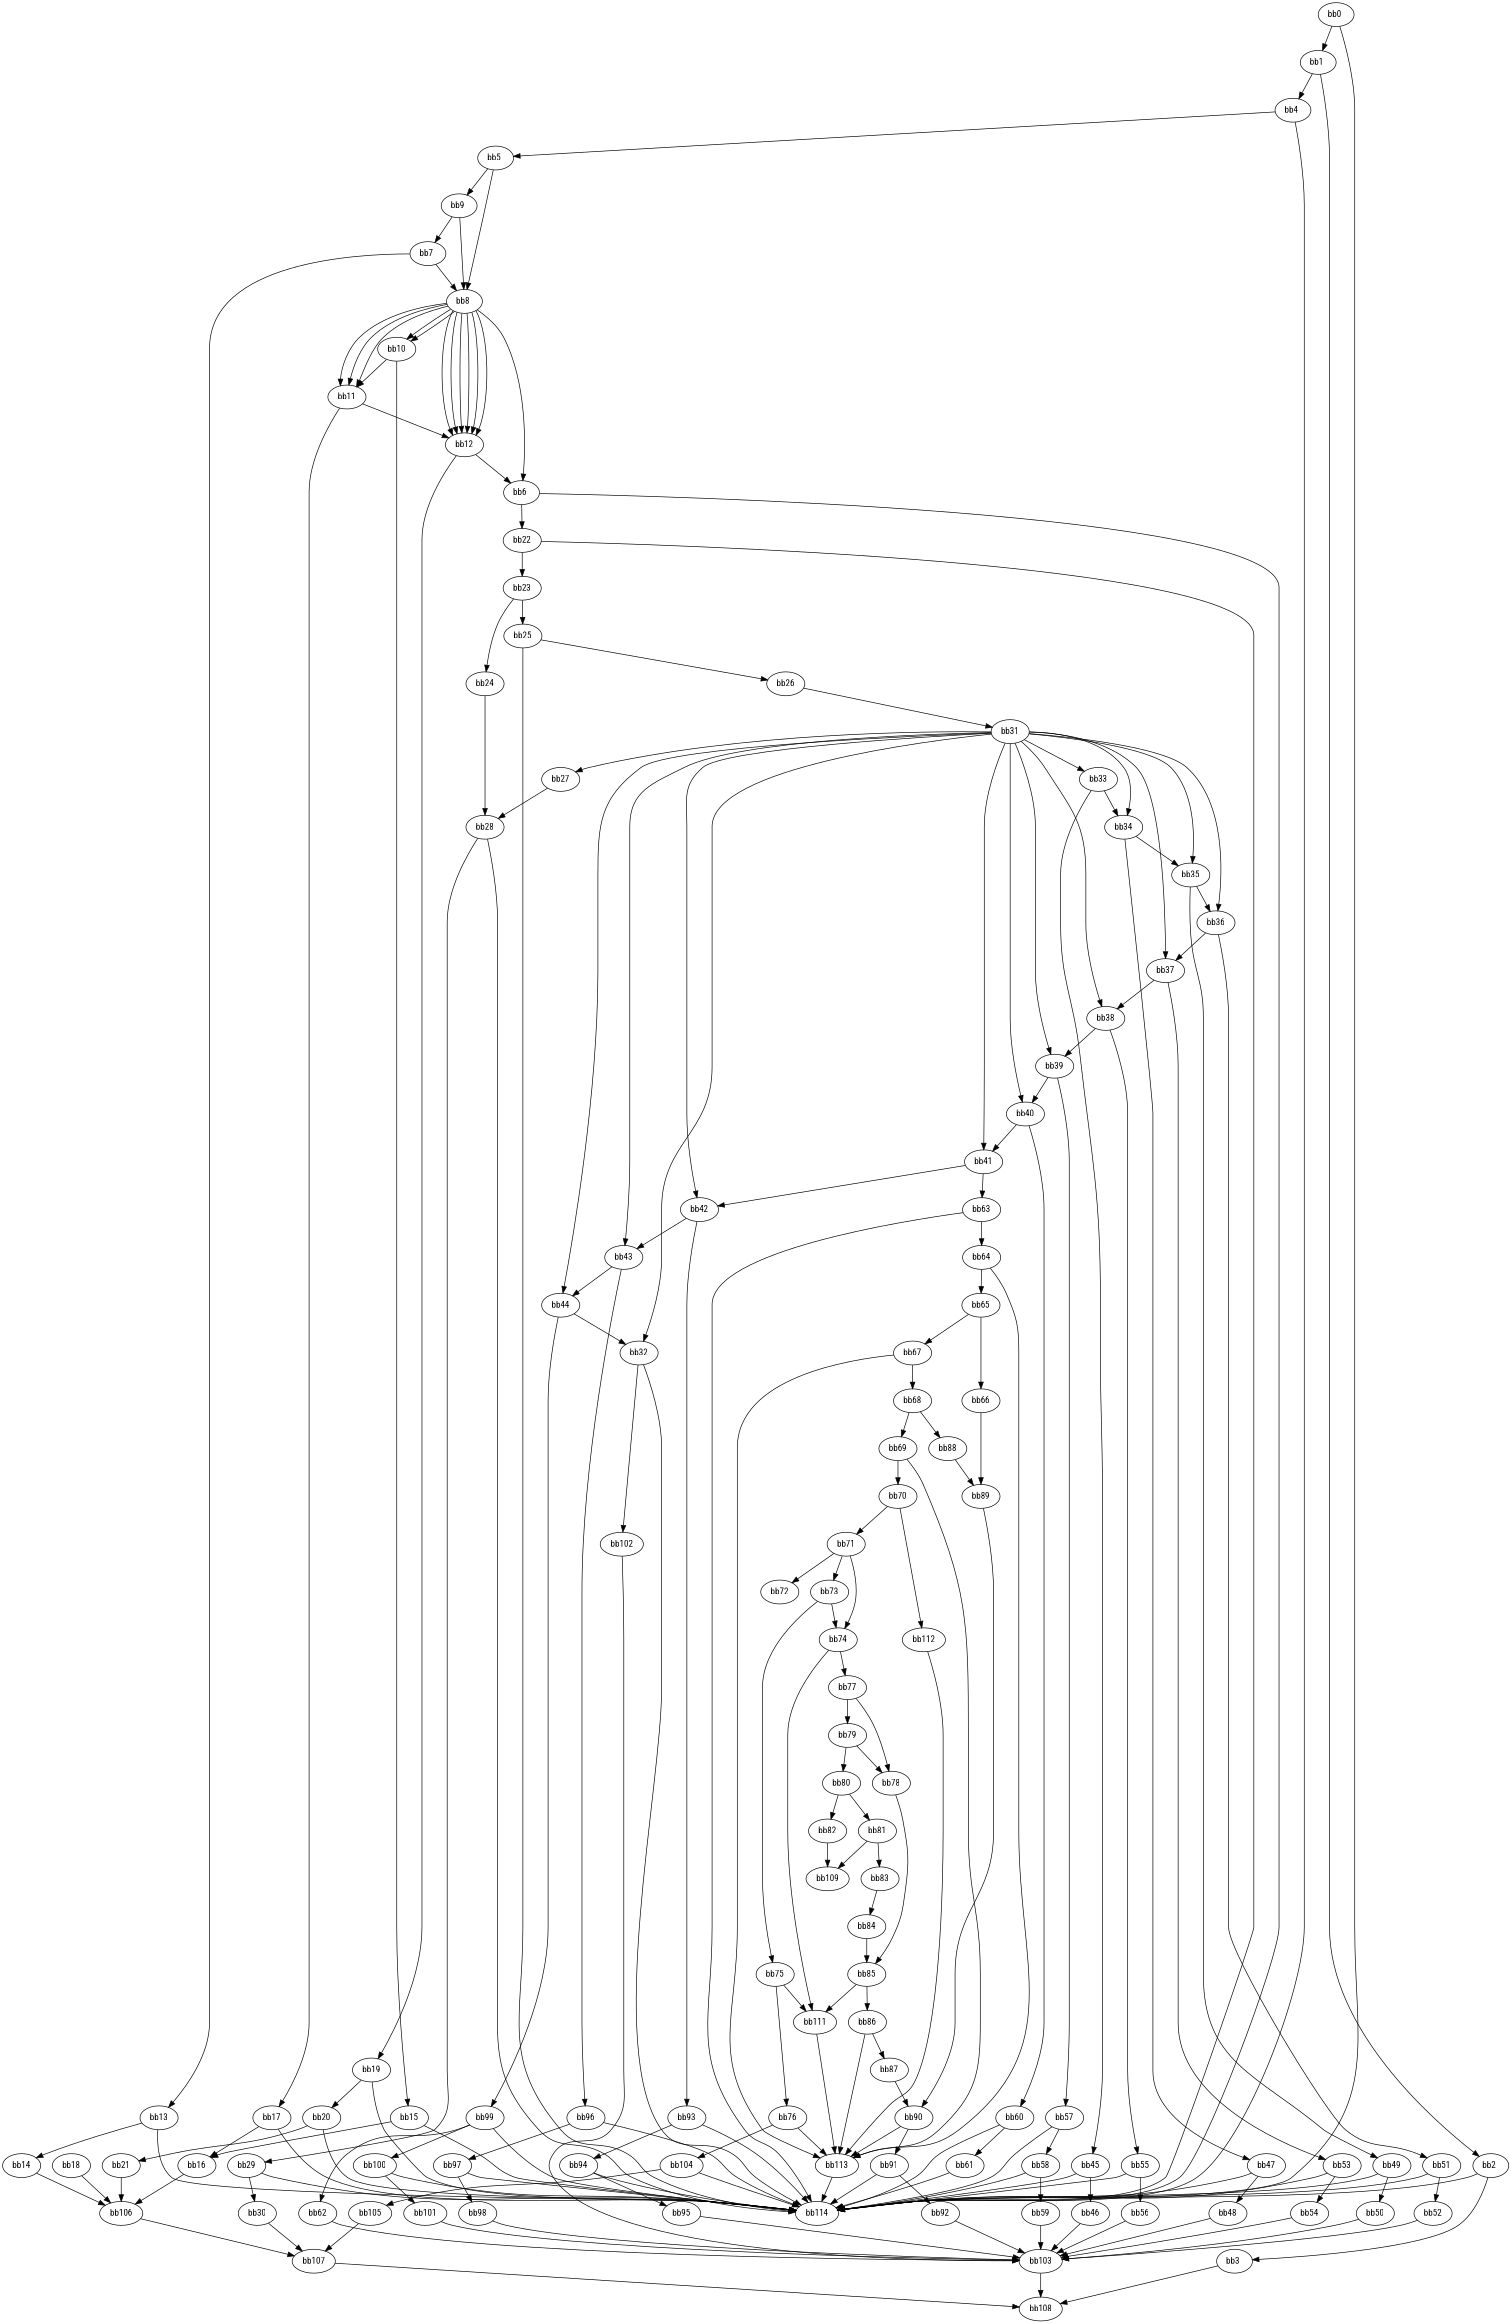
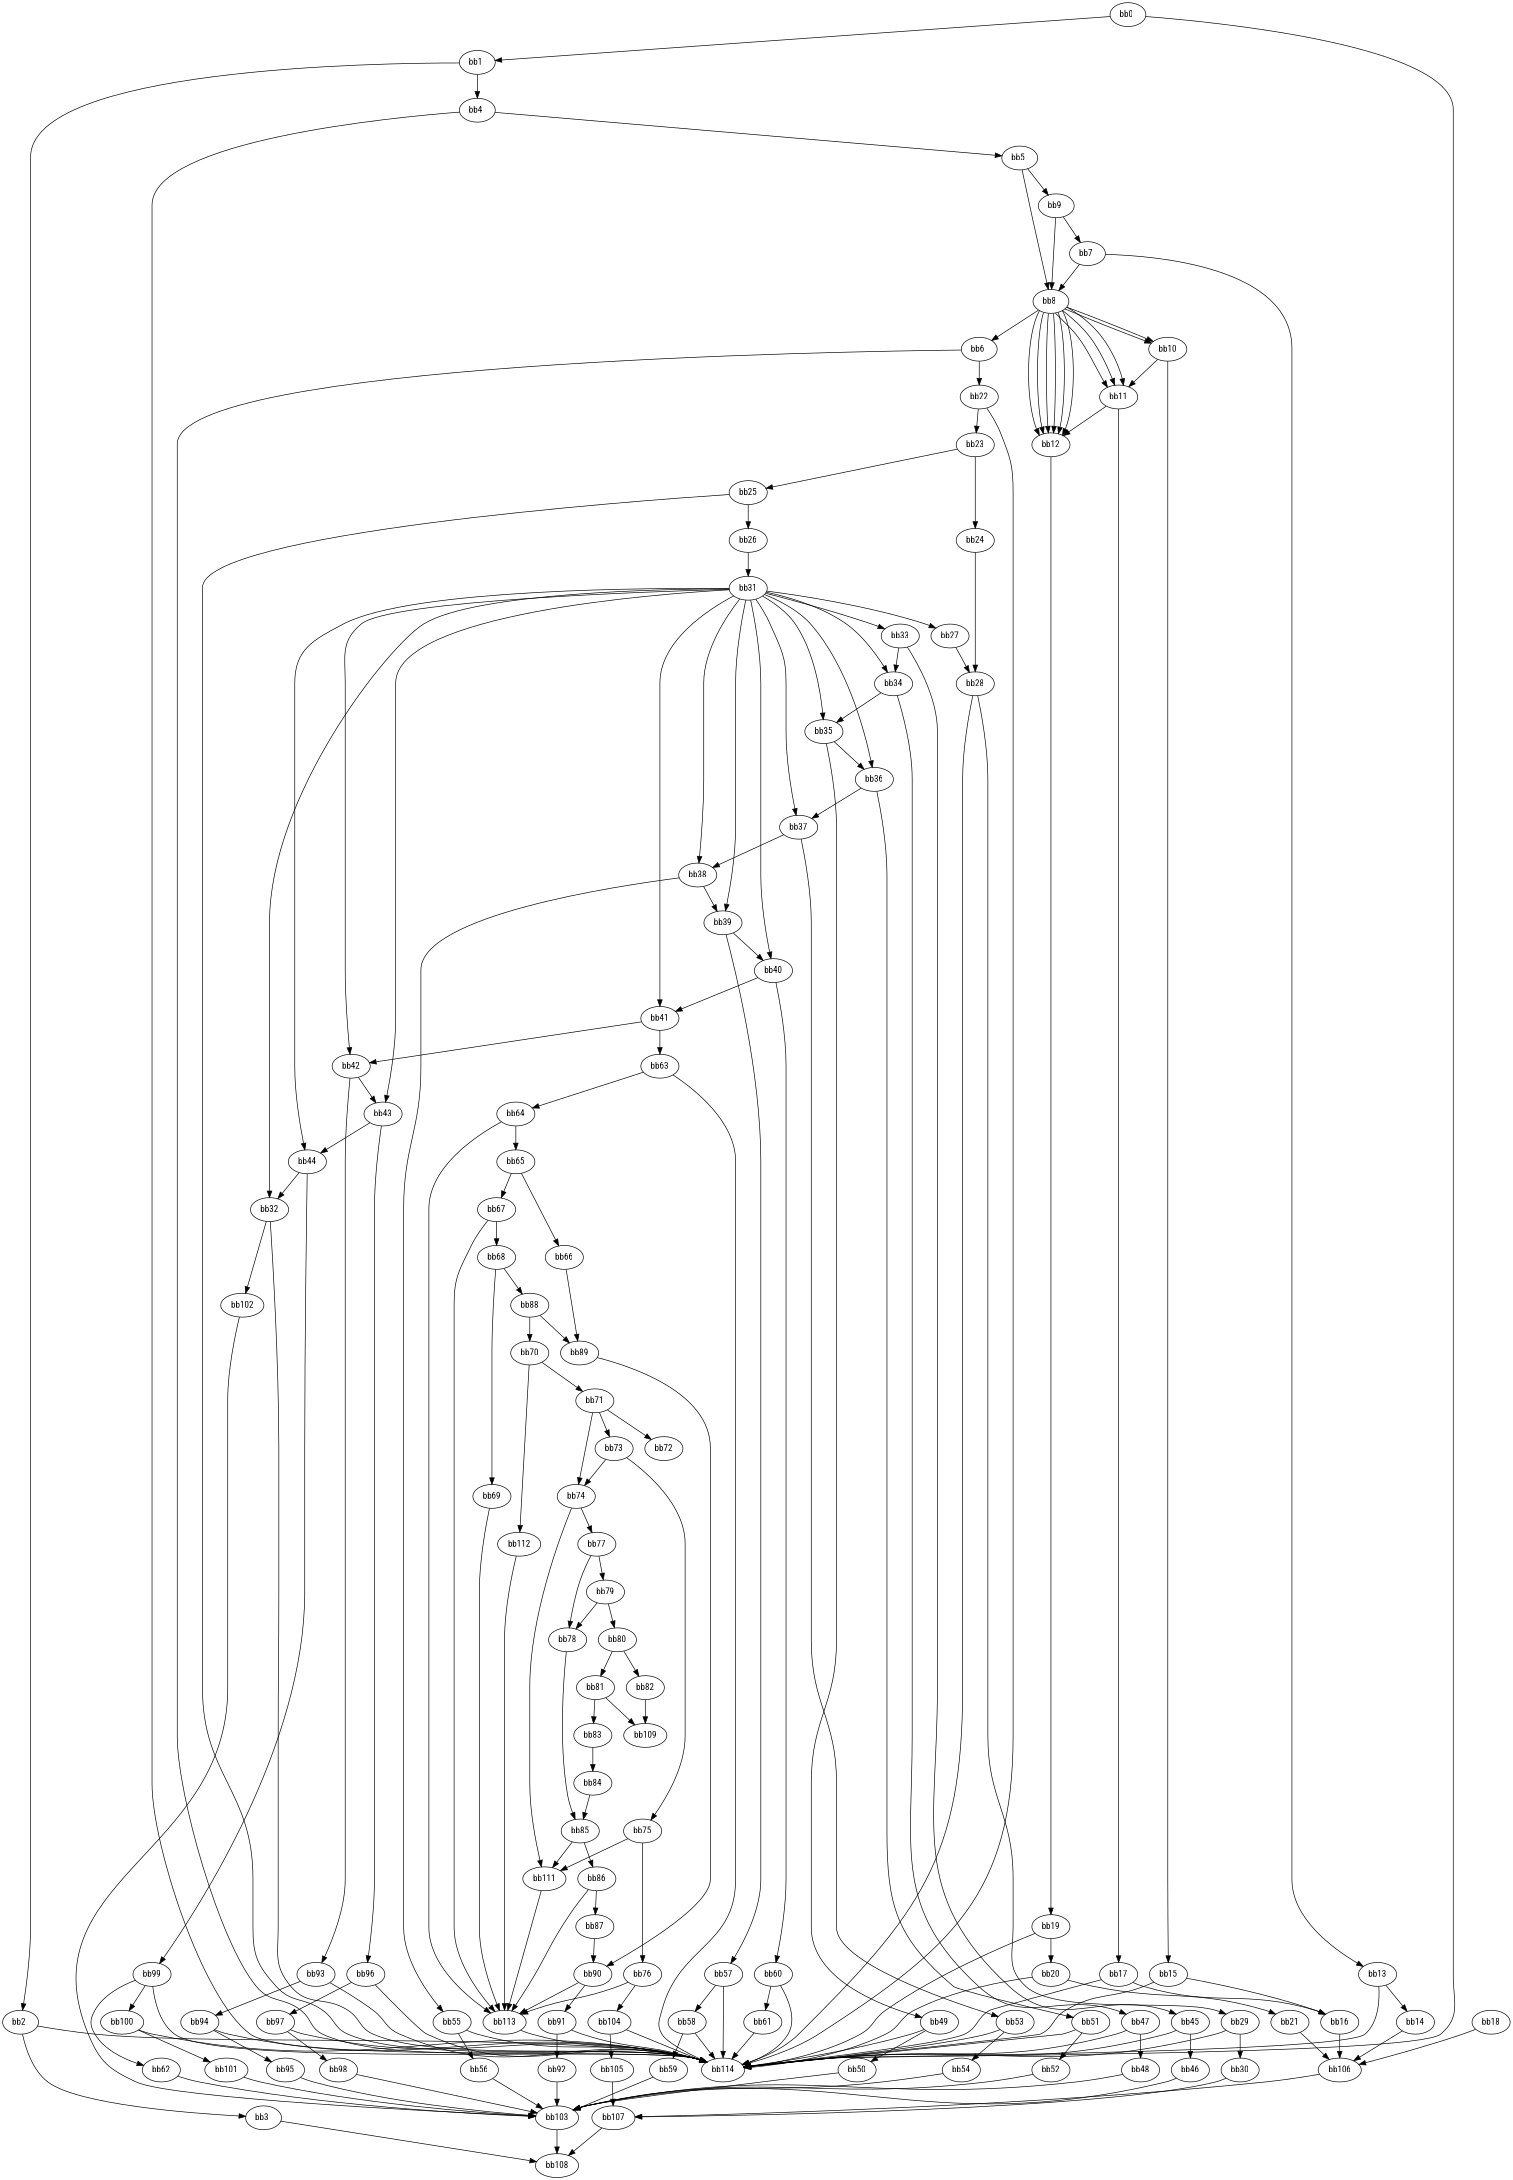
(491, 467) -> none
(898, 1469) -> (530, 1326)
